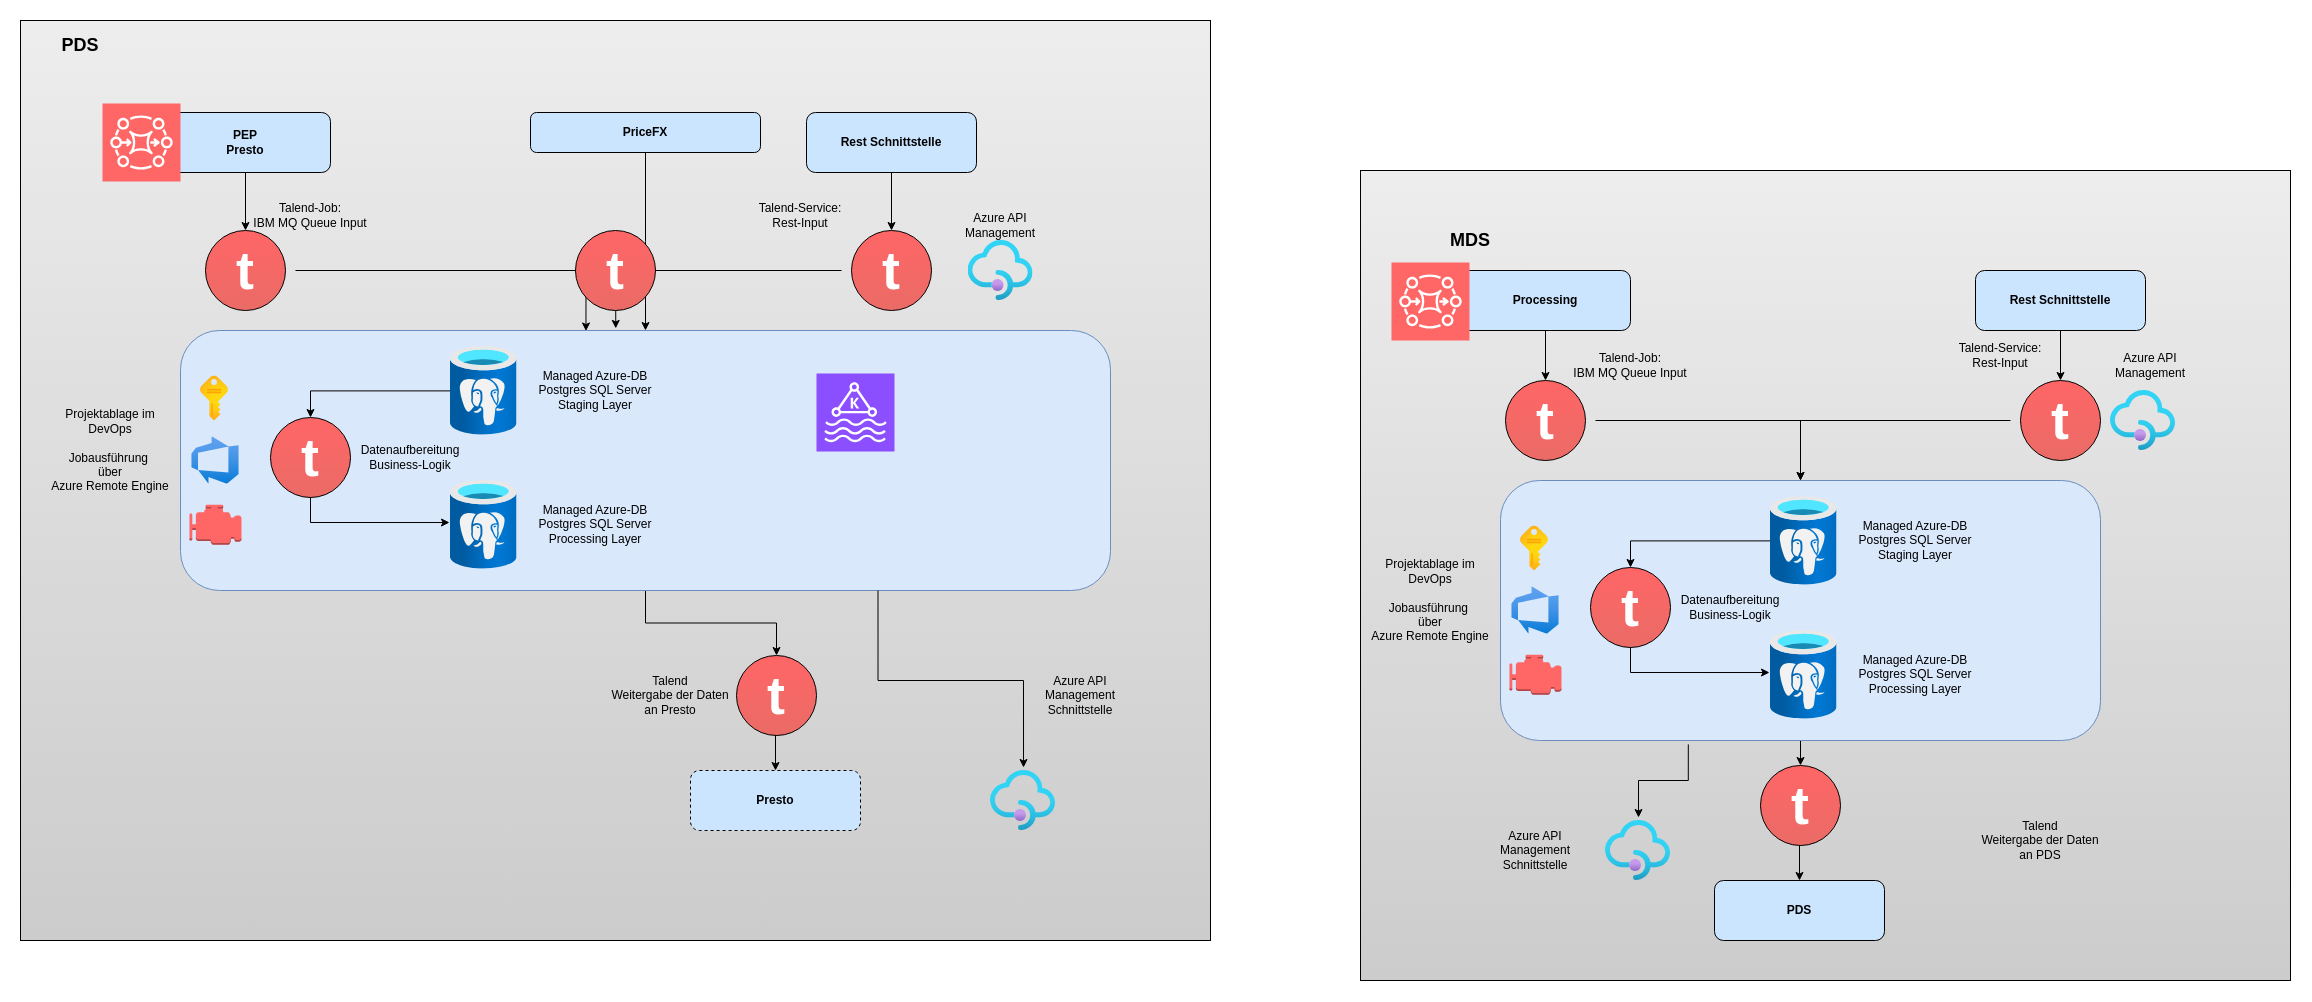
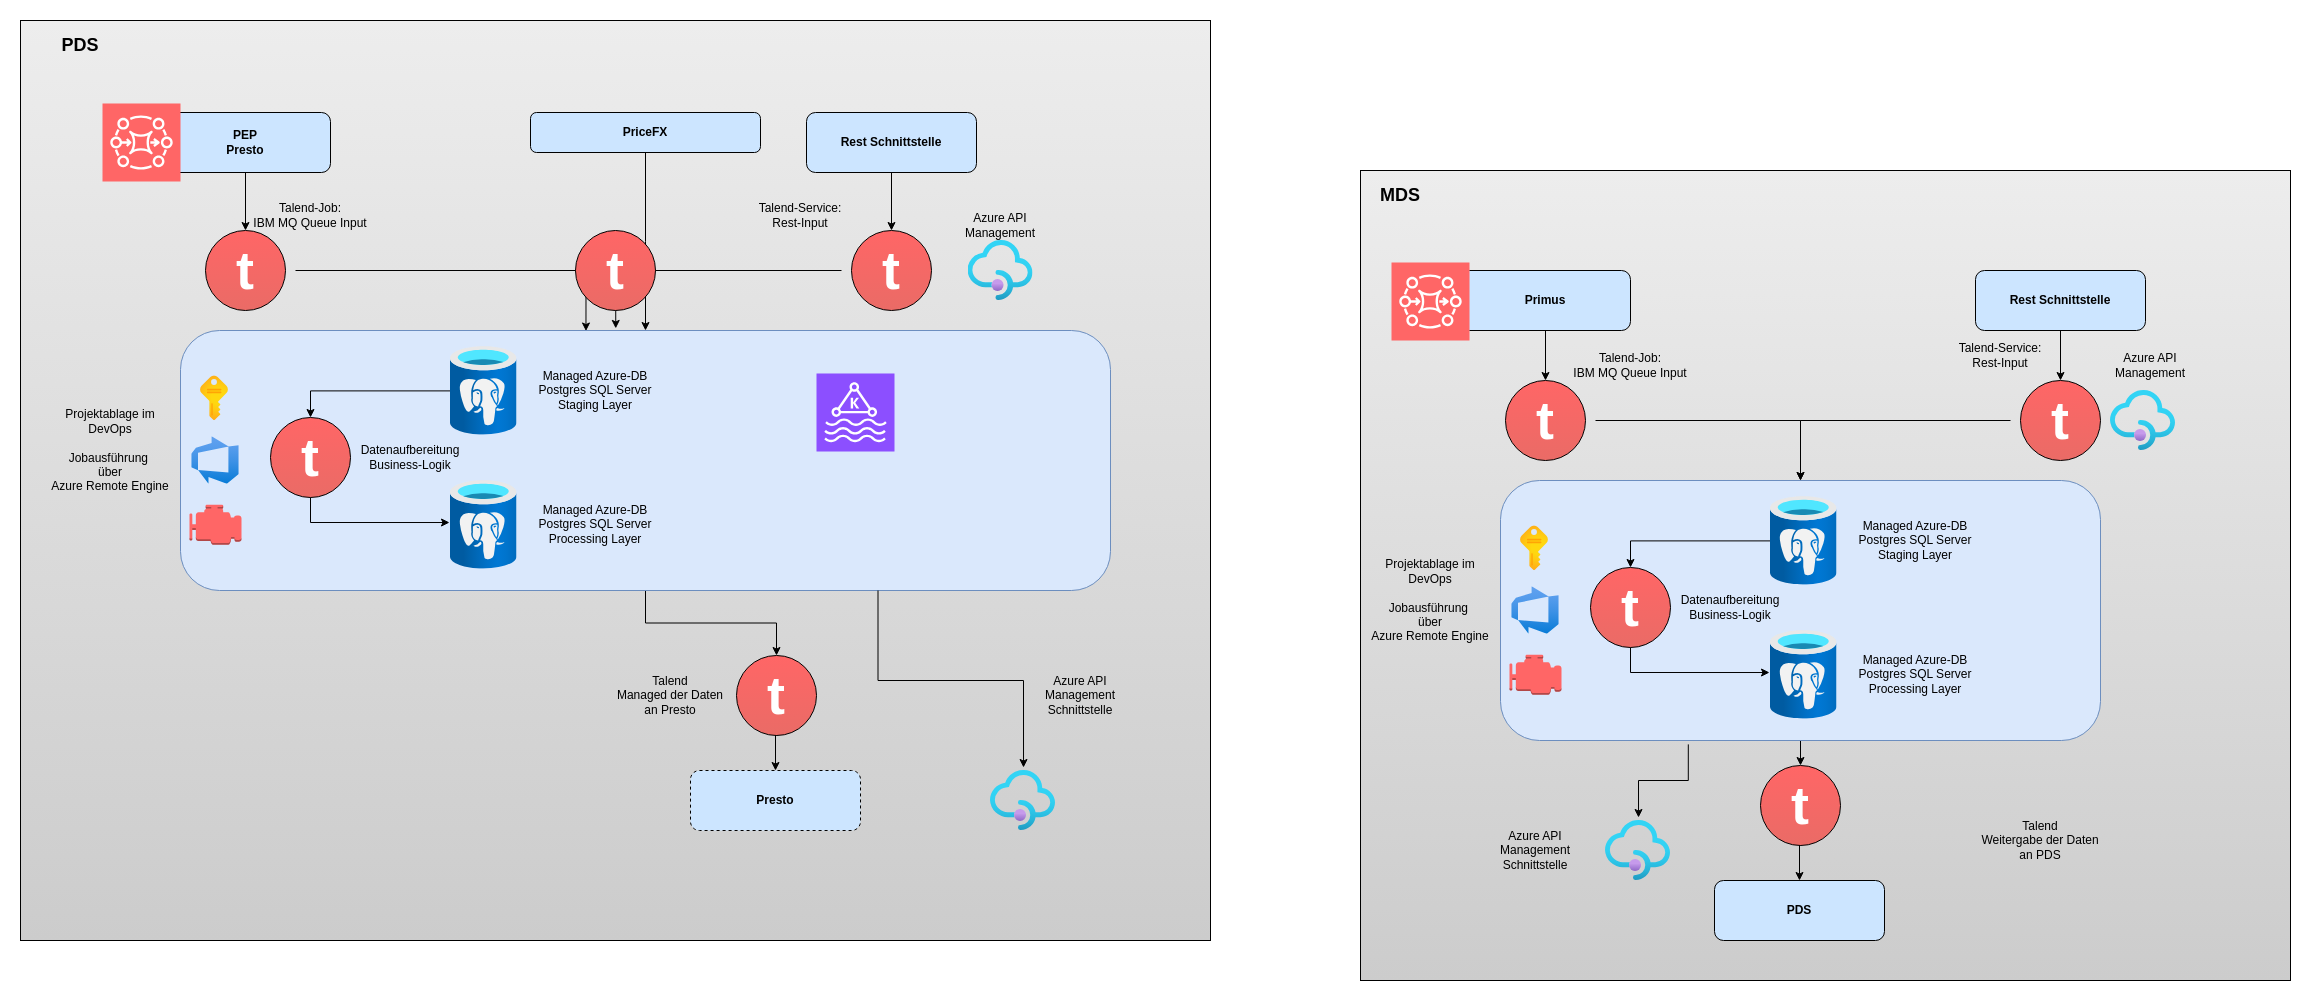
(1471, 241) -> (1401, 196)
(1546, 301) -> (1546, 301)
(671, 696) -> (671, 696)
